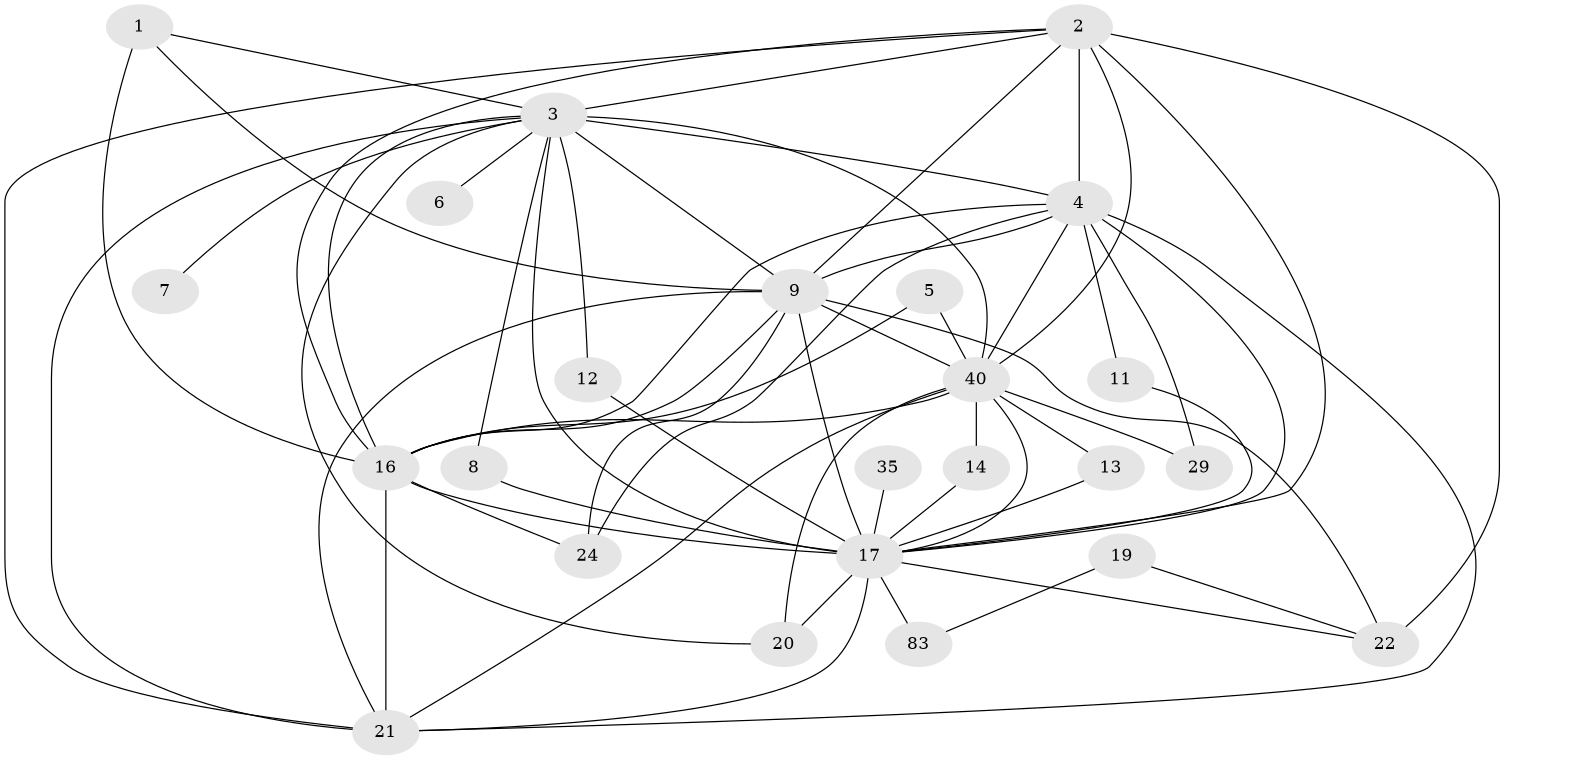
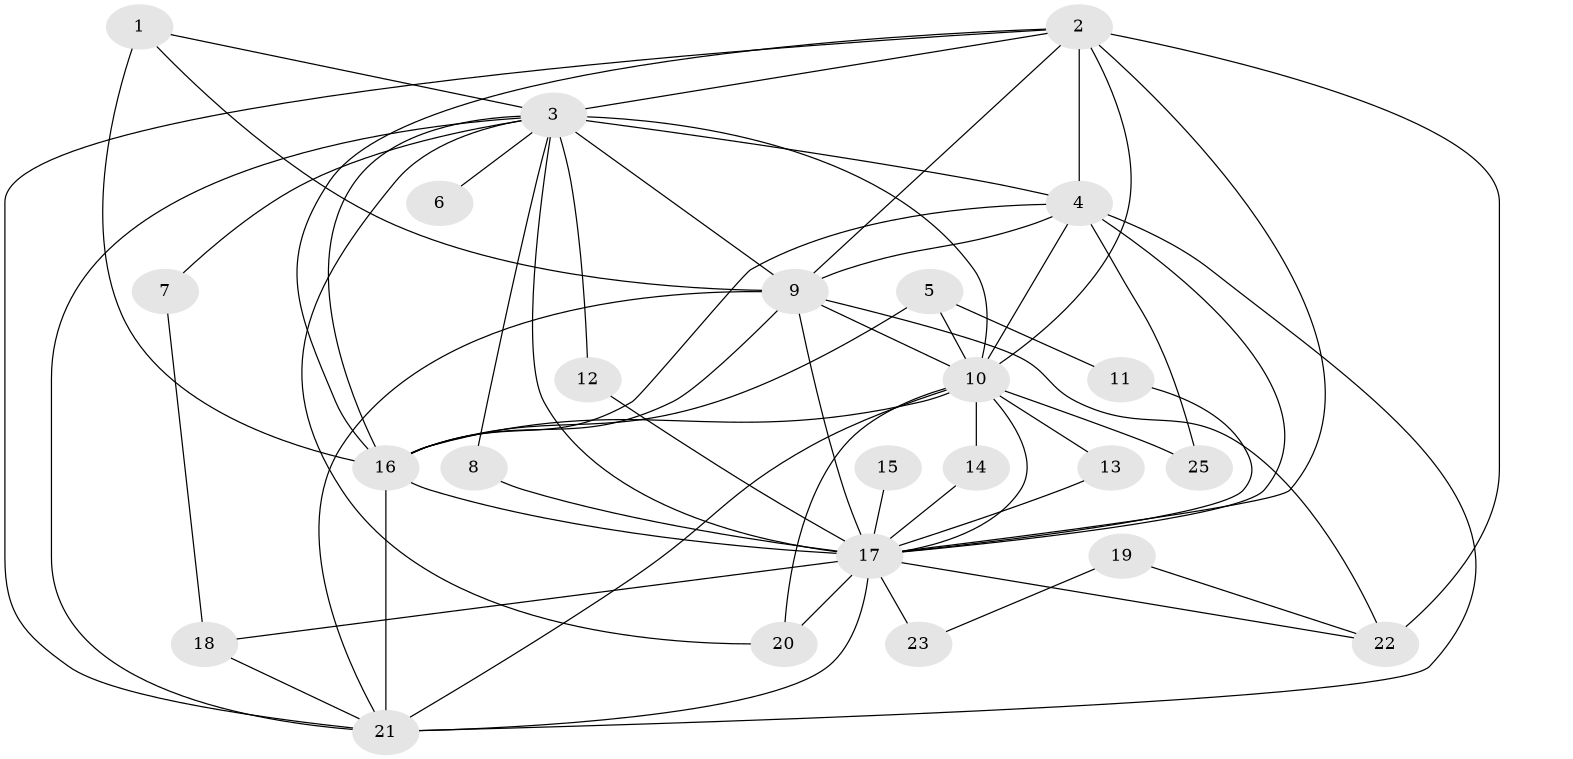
(1100, 292) -> (1022, 334)
(976, 380) -> (976, 380)
(888, 468) -> (888, 468)
(1199, 468) -> (1199, 468)
(588, 556) -> none
none -> (205, 644)
(919, 644) -> (919, 644)
